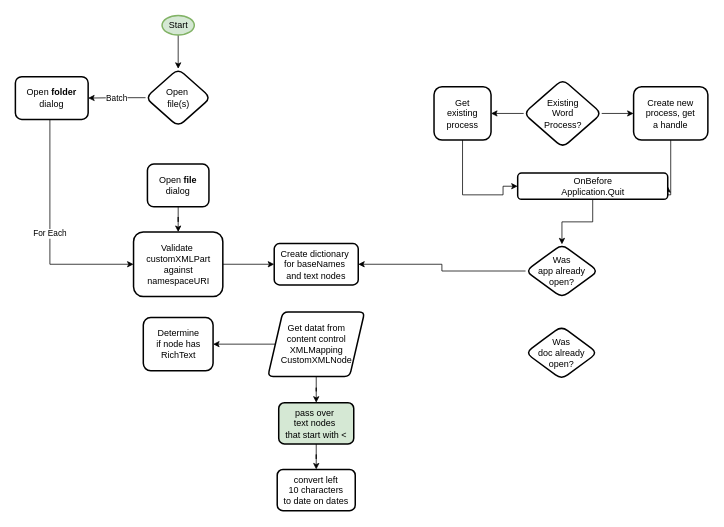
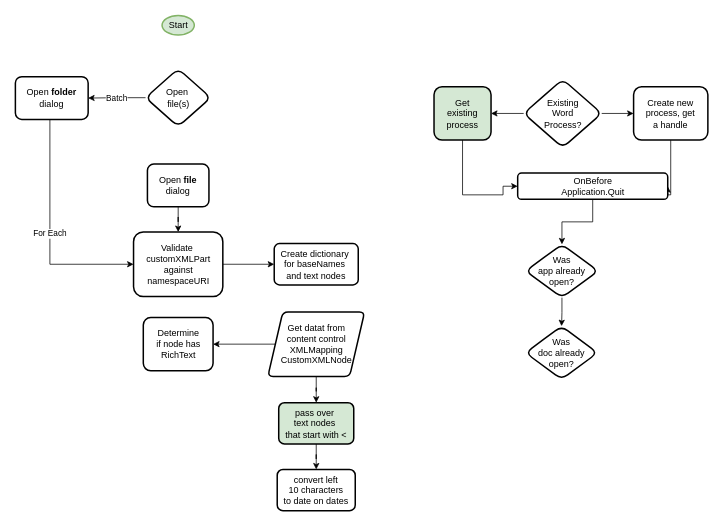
(178, 49) -> none
(462, 113) -> (462, 113)
(406, 264) -> (562, 318)
